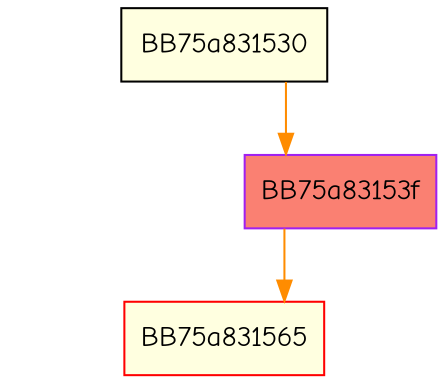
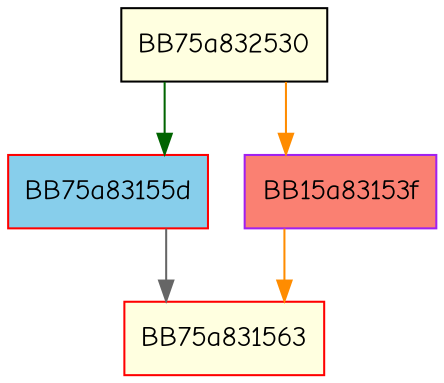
(224, 45) -> (224, 45)
none -> (108, 192)
(340, 192) -> (340, 192)
(224, 338) -> (224, 338)
